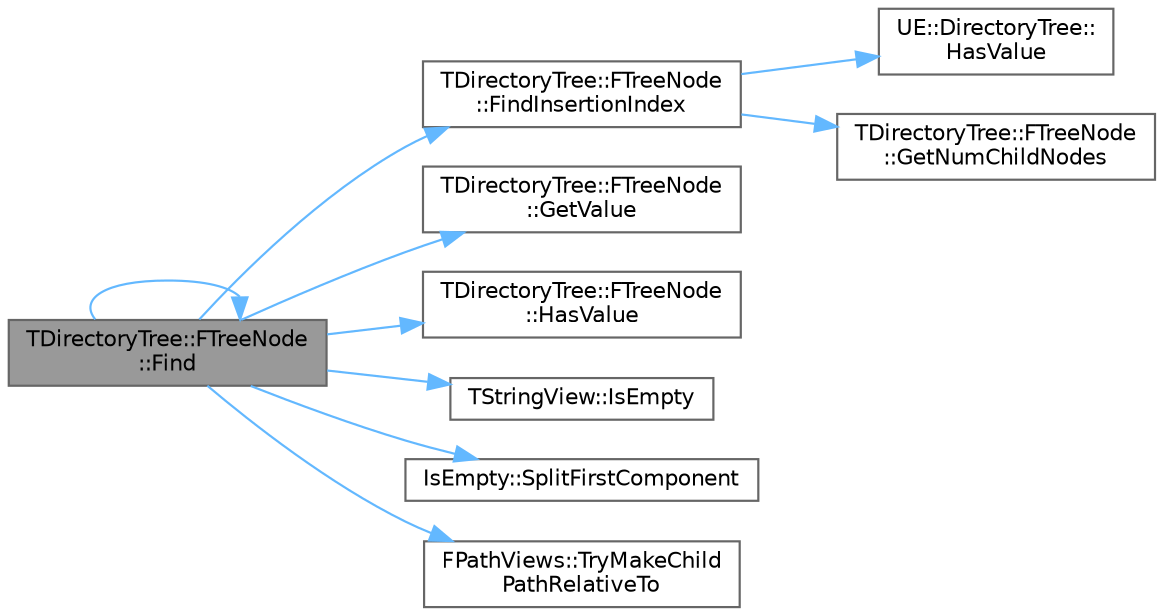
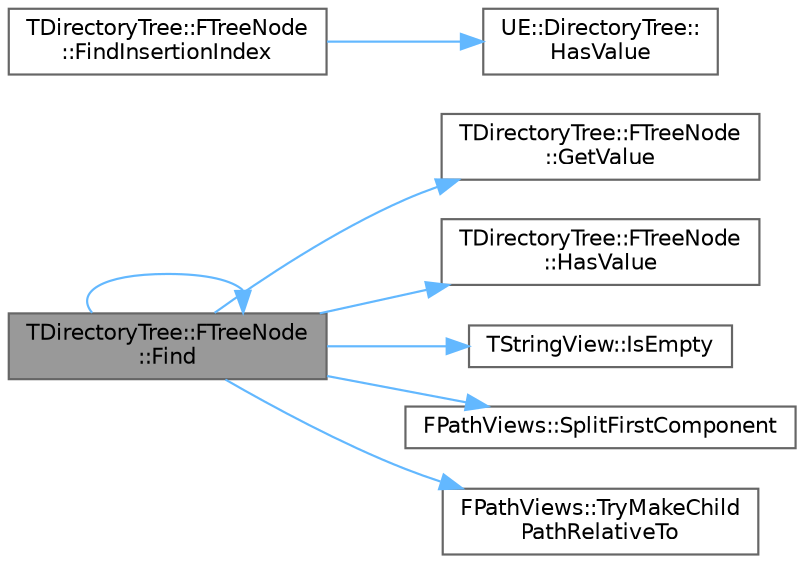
(996, 147) -> none
(305, 217) -> none
(582, 480) -> (601, 427)
